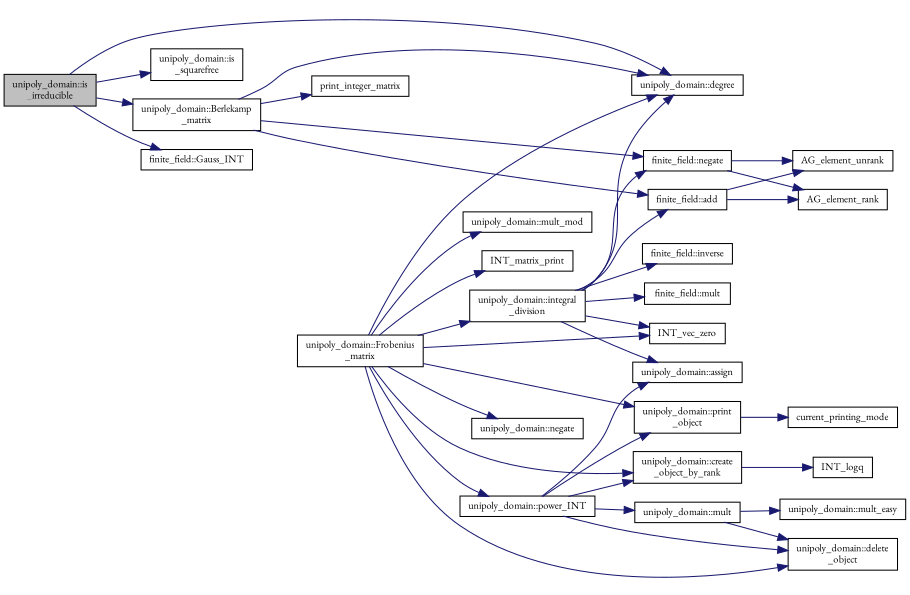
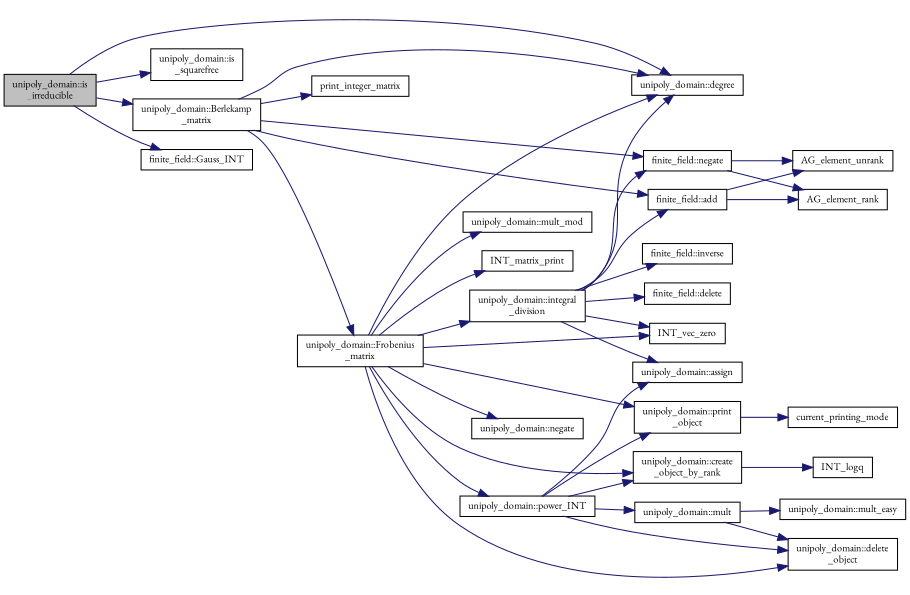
none -> (308, 222)
(687, 294) -> (687, 294)
